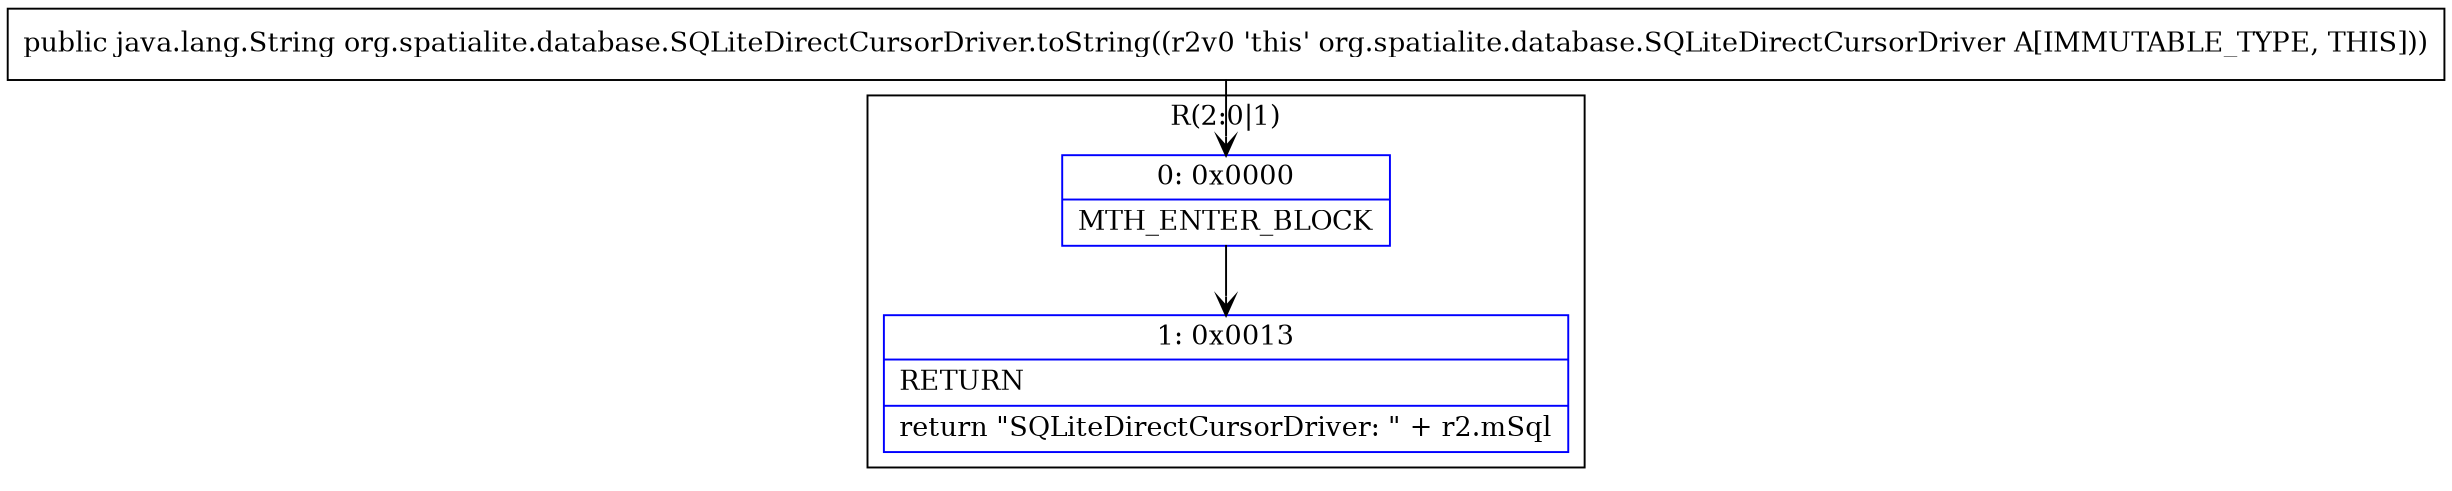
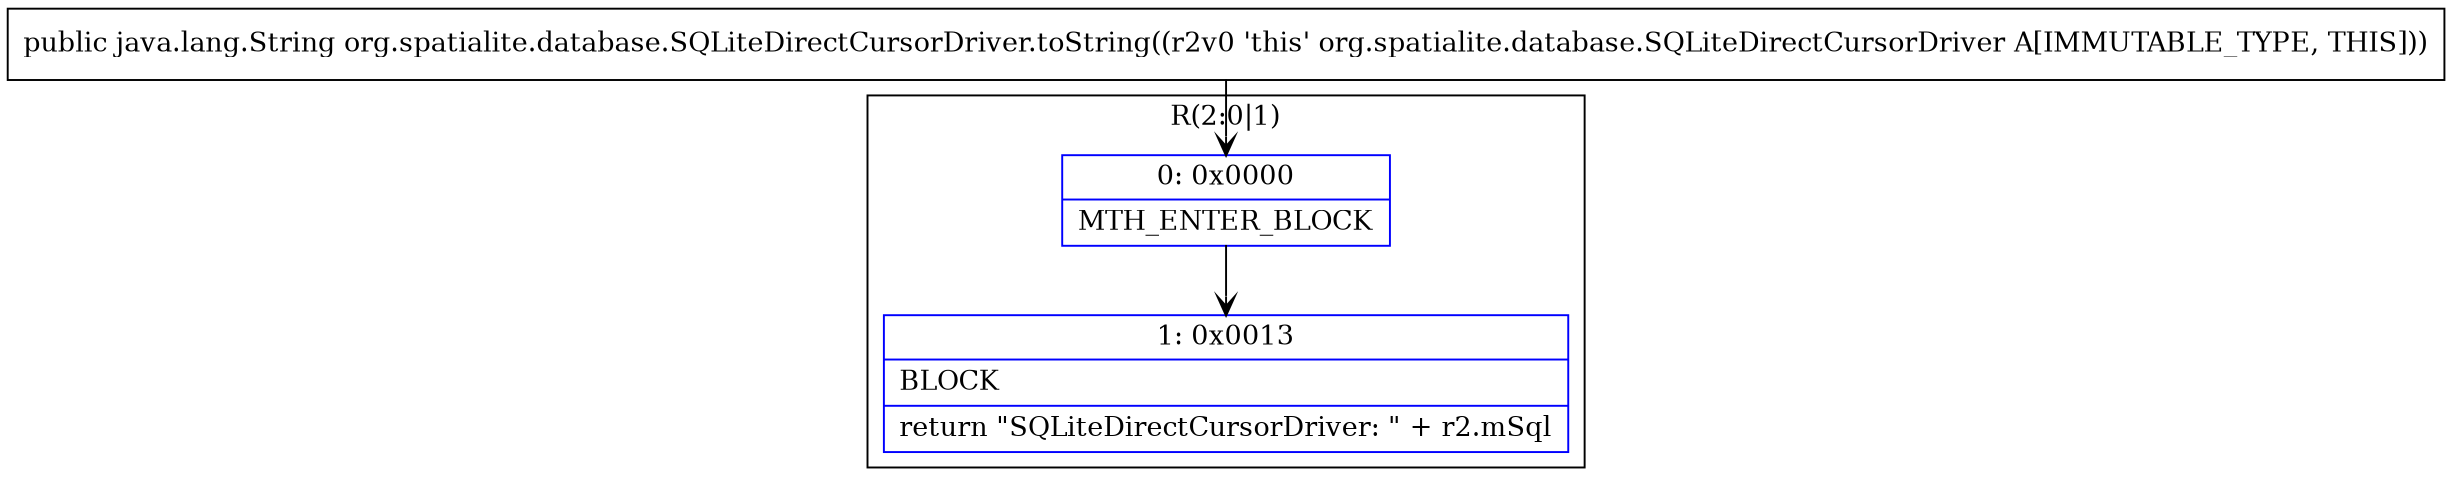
(962, 382) -> (949, 382)
